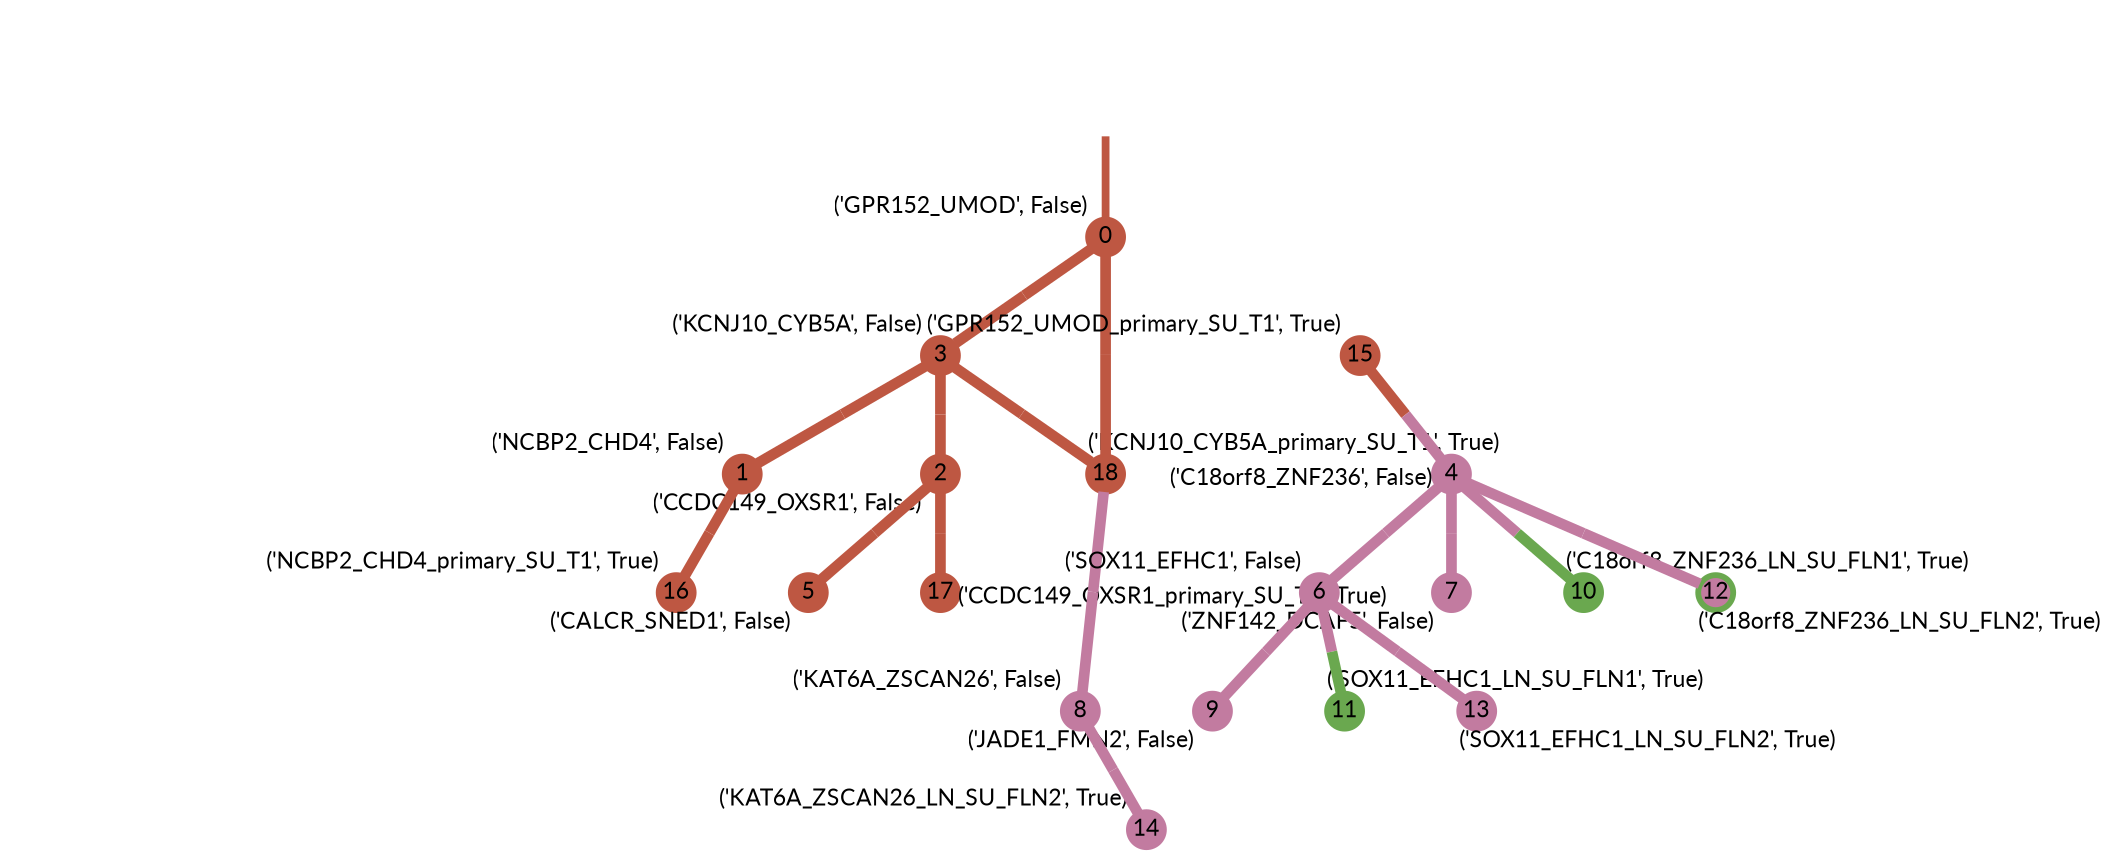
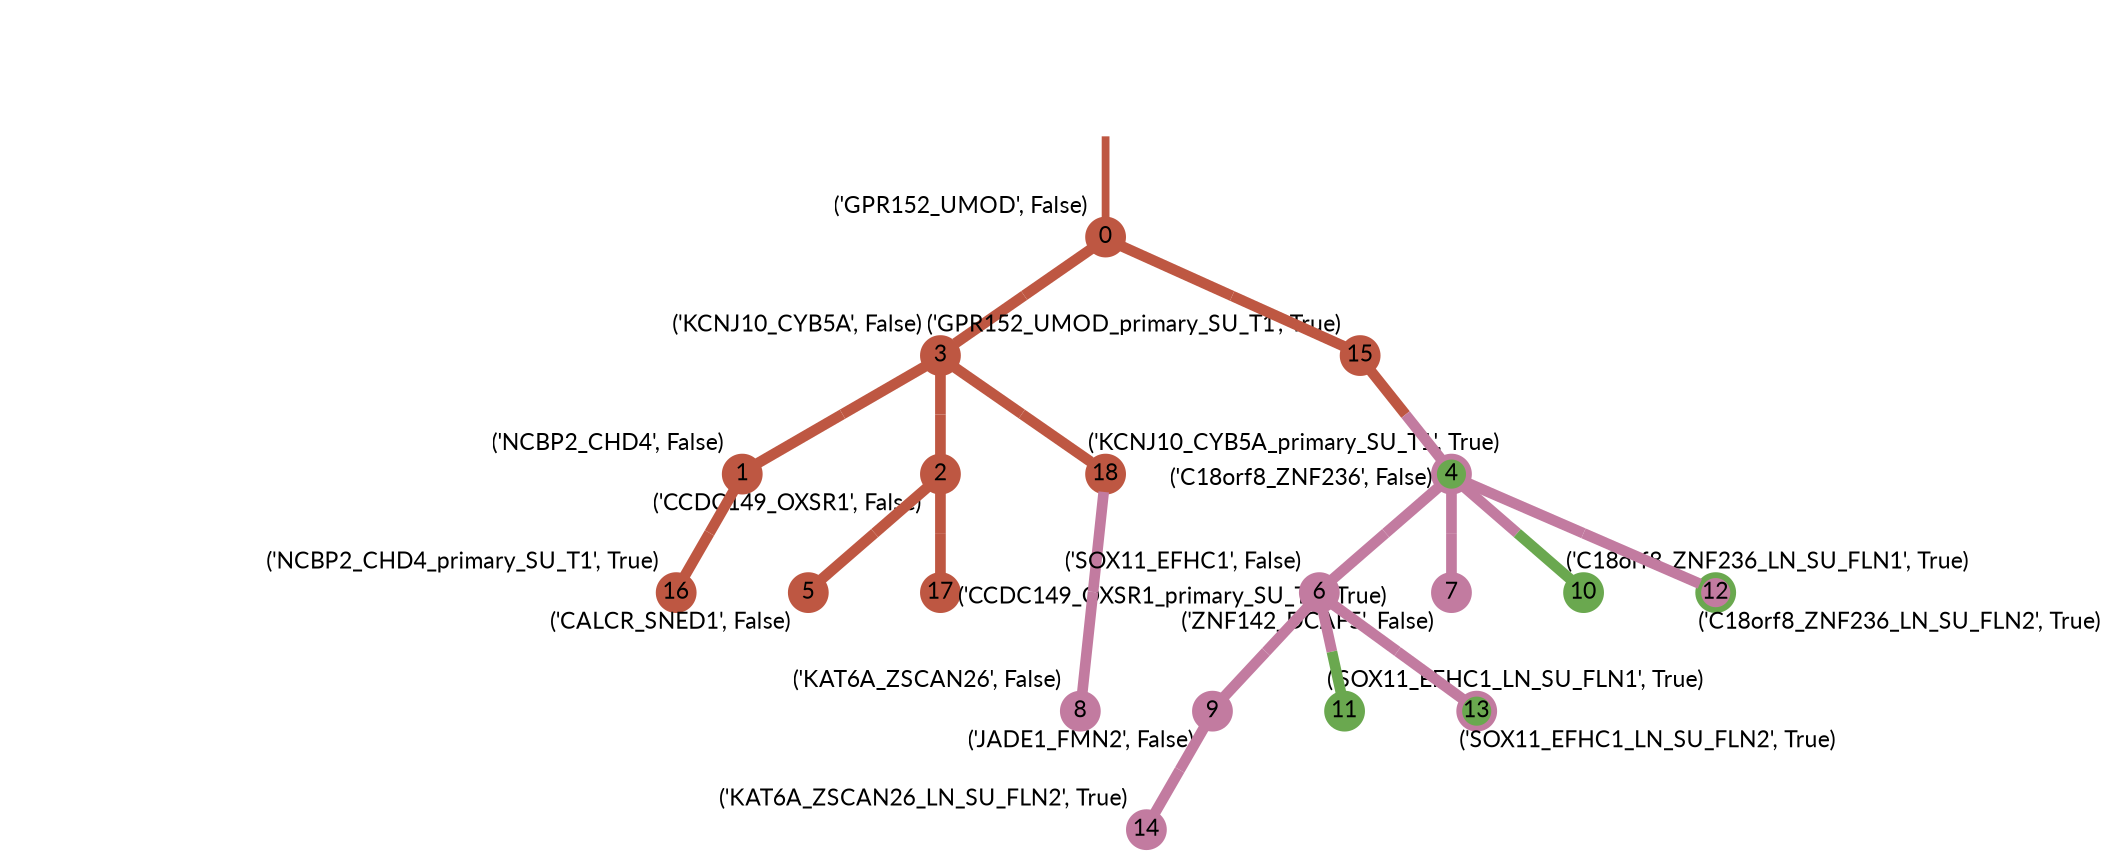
(1106, 355) -> (1232, 296)
(1451, 474) -> (1451, 474)
(1477, 711) -> (1477, 711)
(1113, 770) -> (1180, 770)
